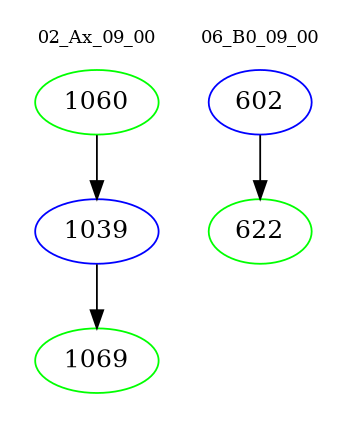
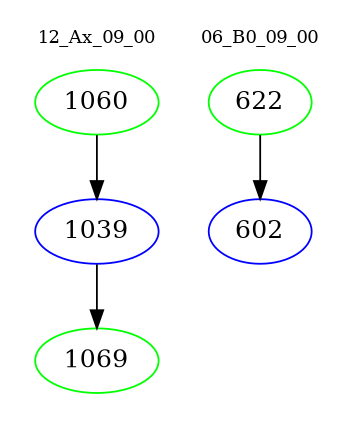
(97, 39) -> (97, 39)
(260, 158) -> (260, 158)
